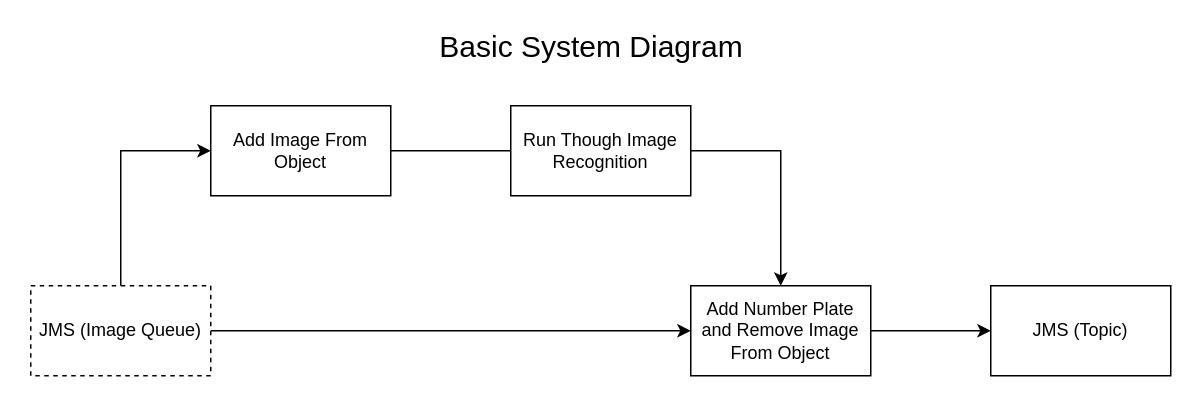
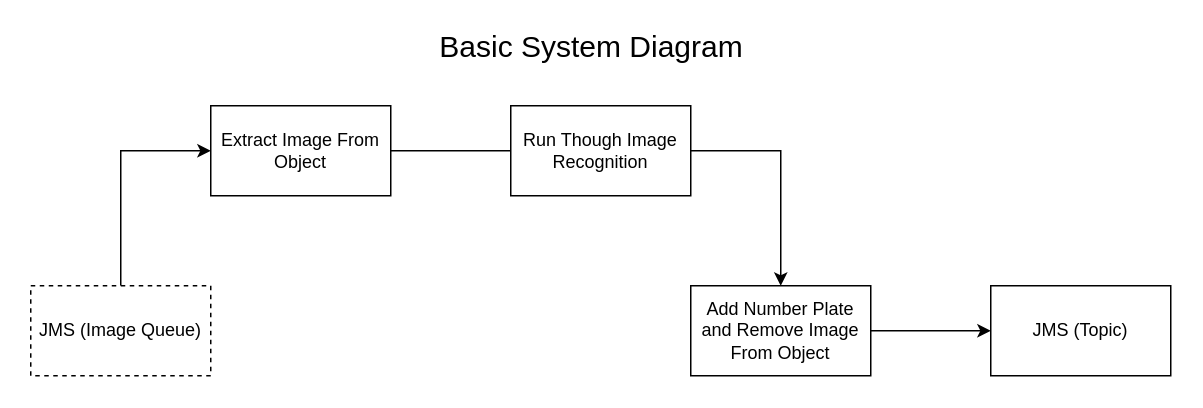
(301, 151) -> (301, 151)
(446, 331) -> none
